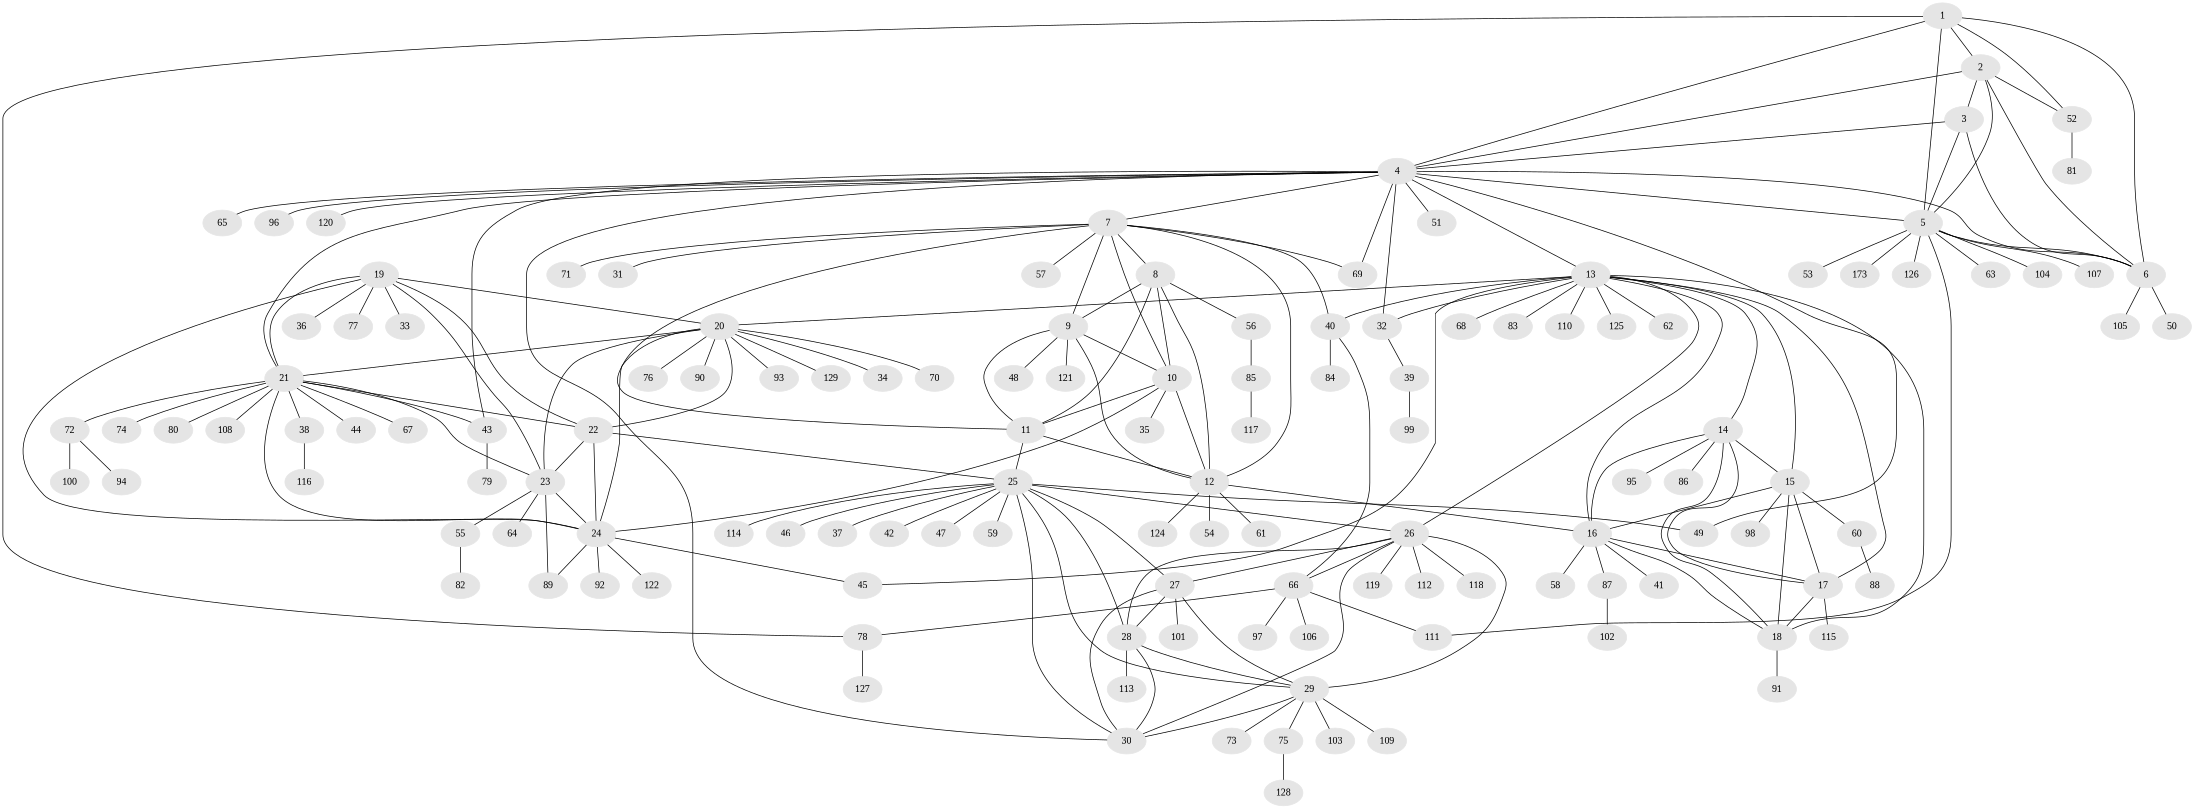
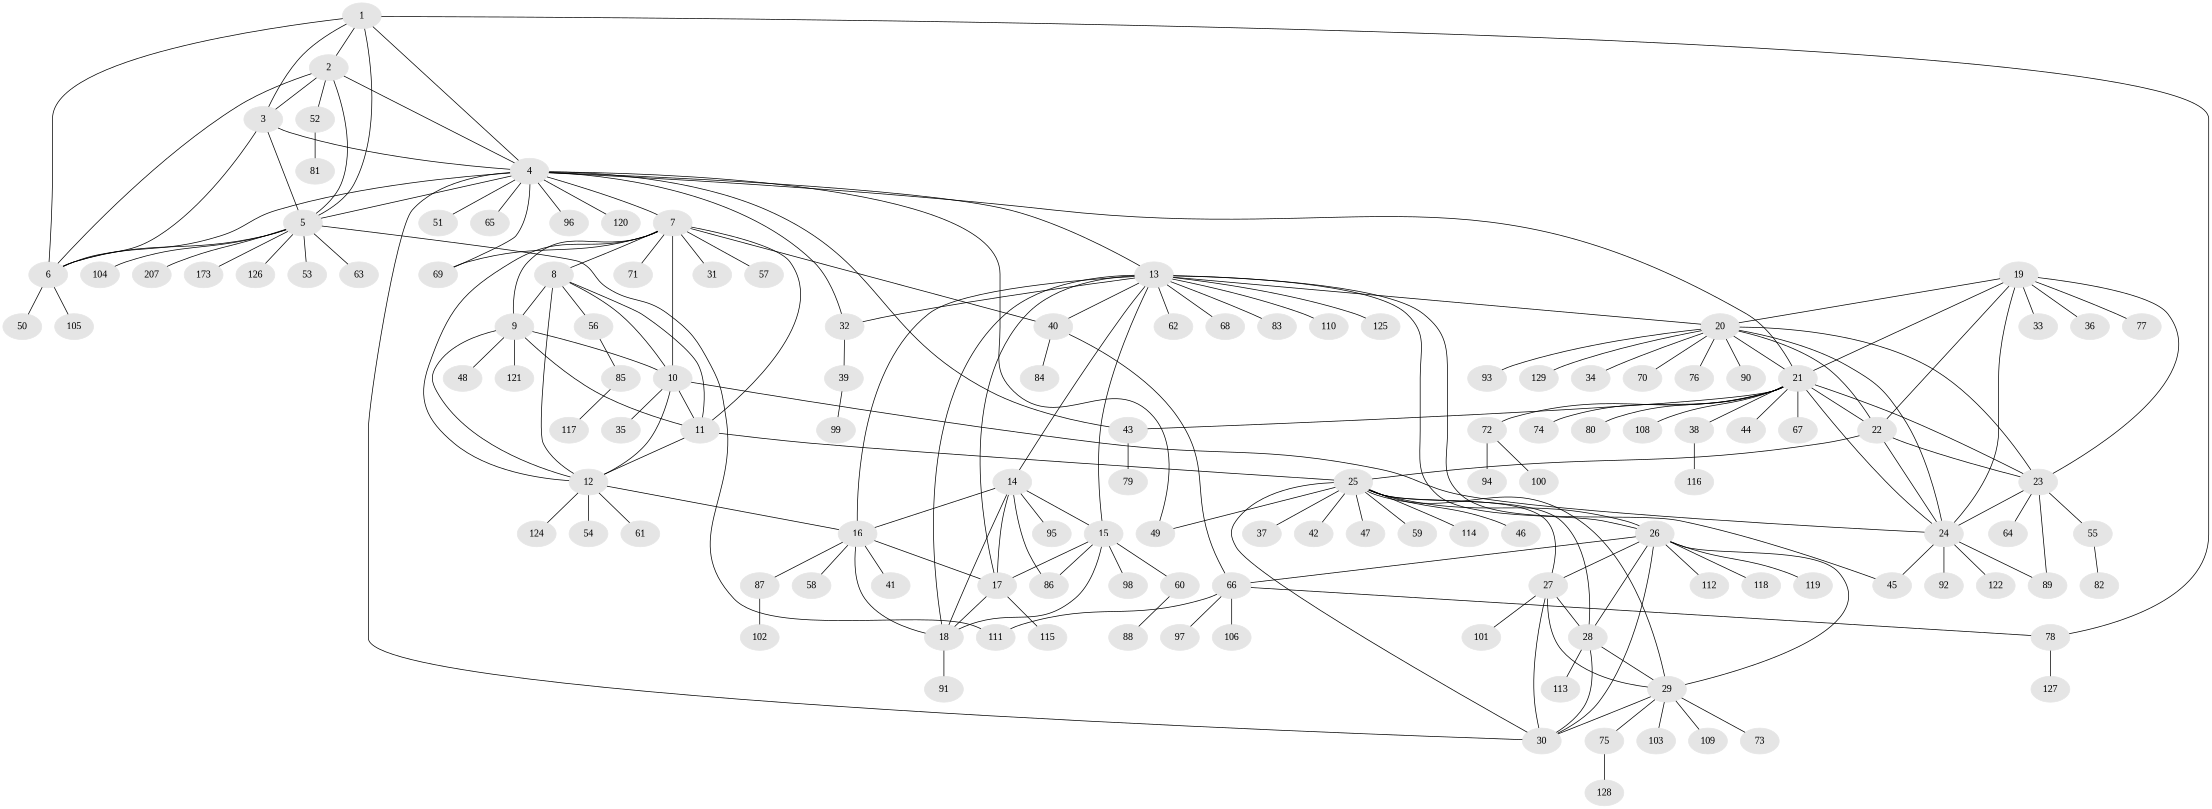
(2014, 61) -> (300, 58)
(2094, 275) -> (152, 275)
(1711, 503) -> (1076, 560)
